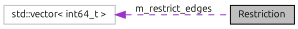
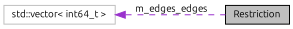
(173, 9) -> (170, 9)
